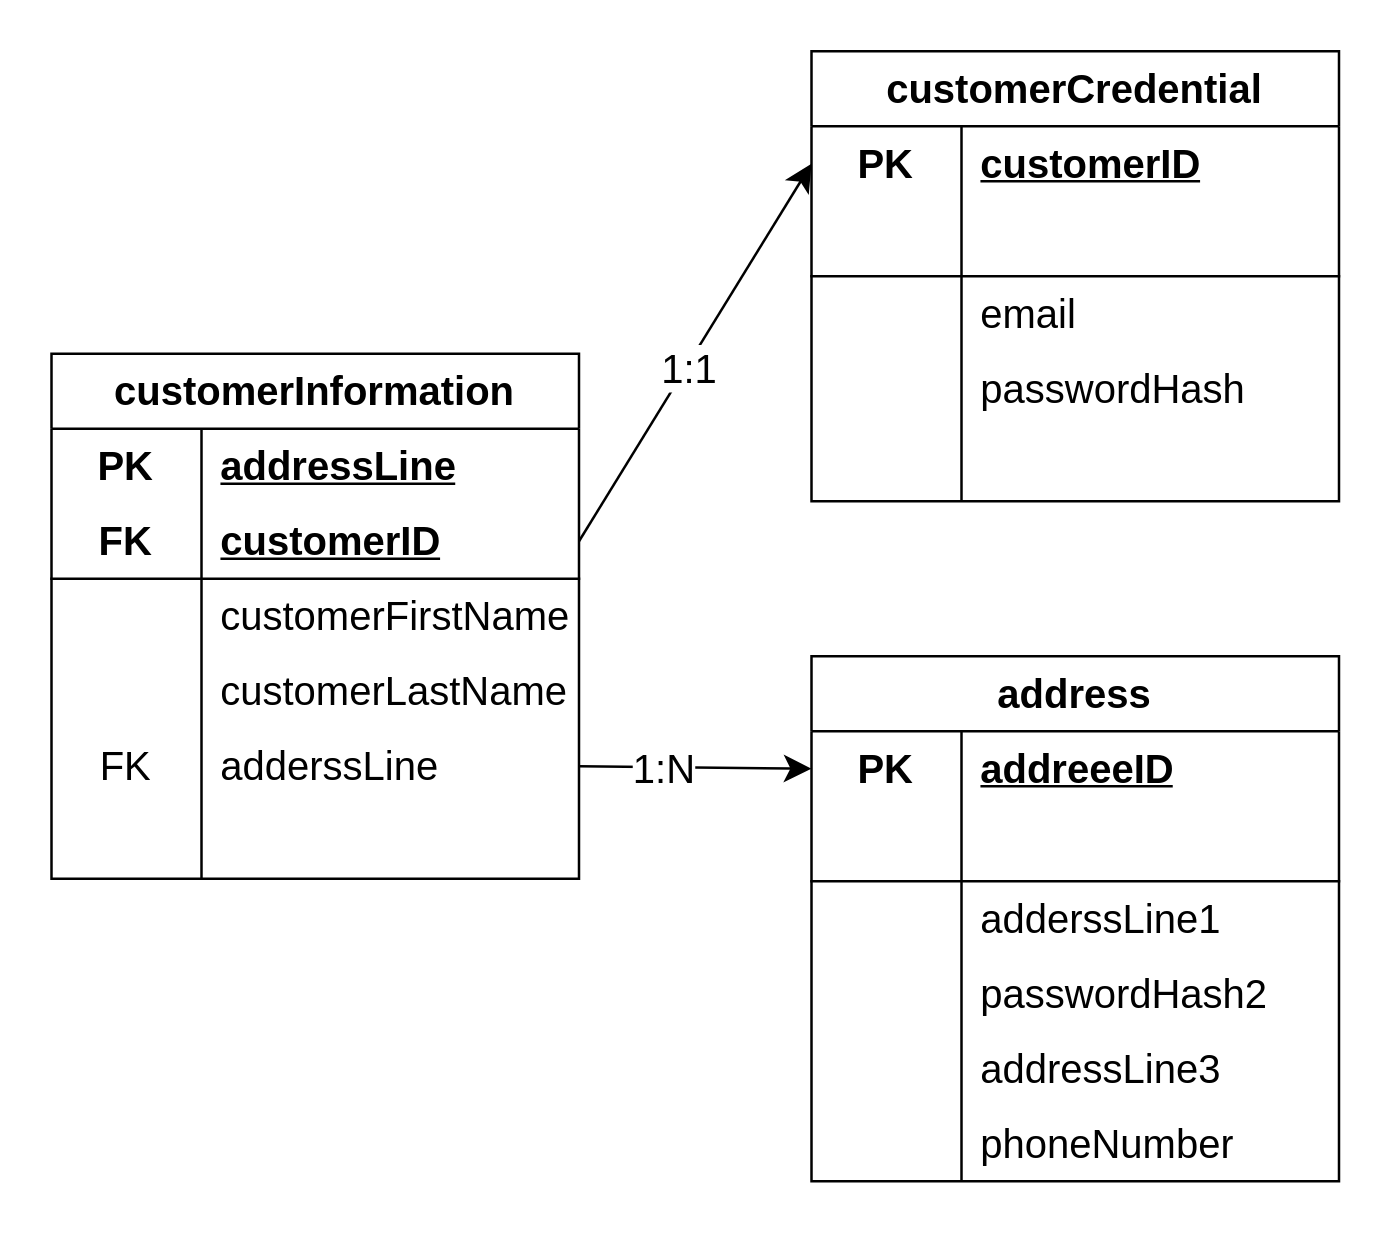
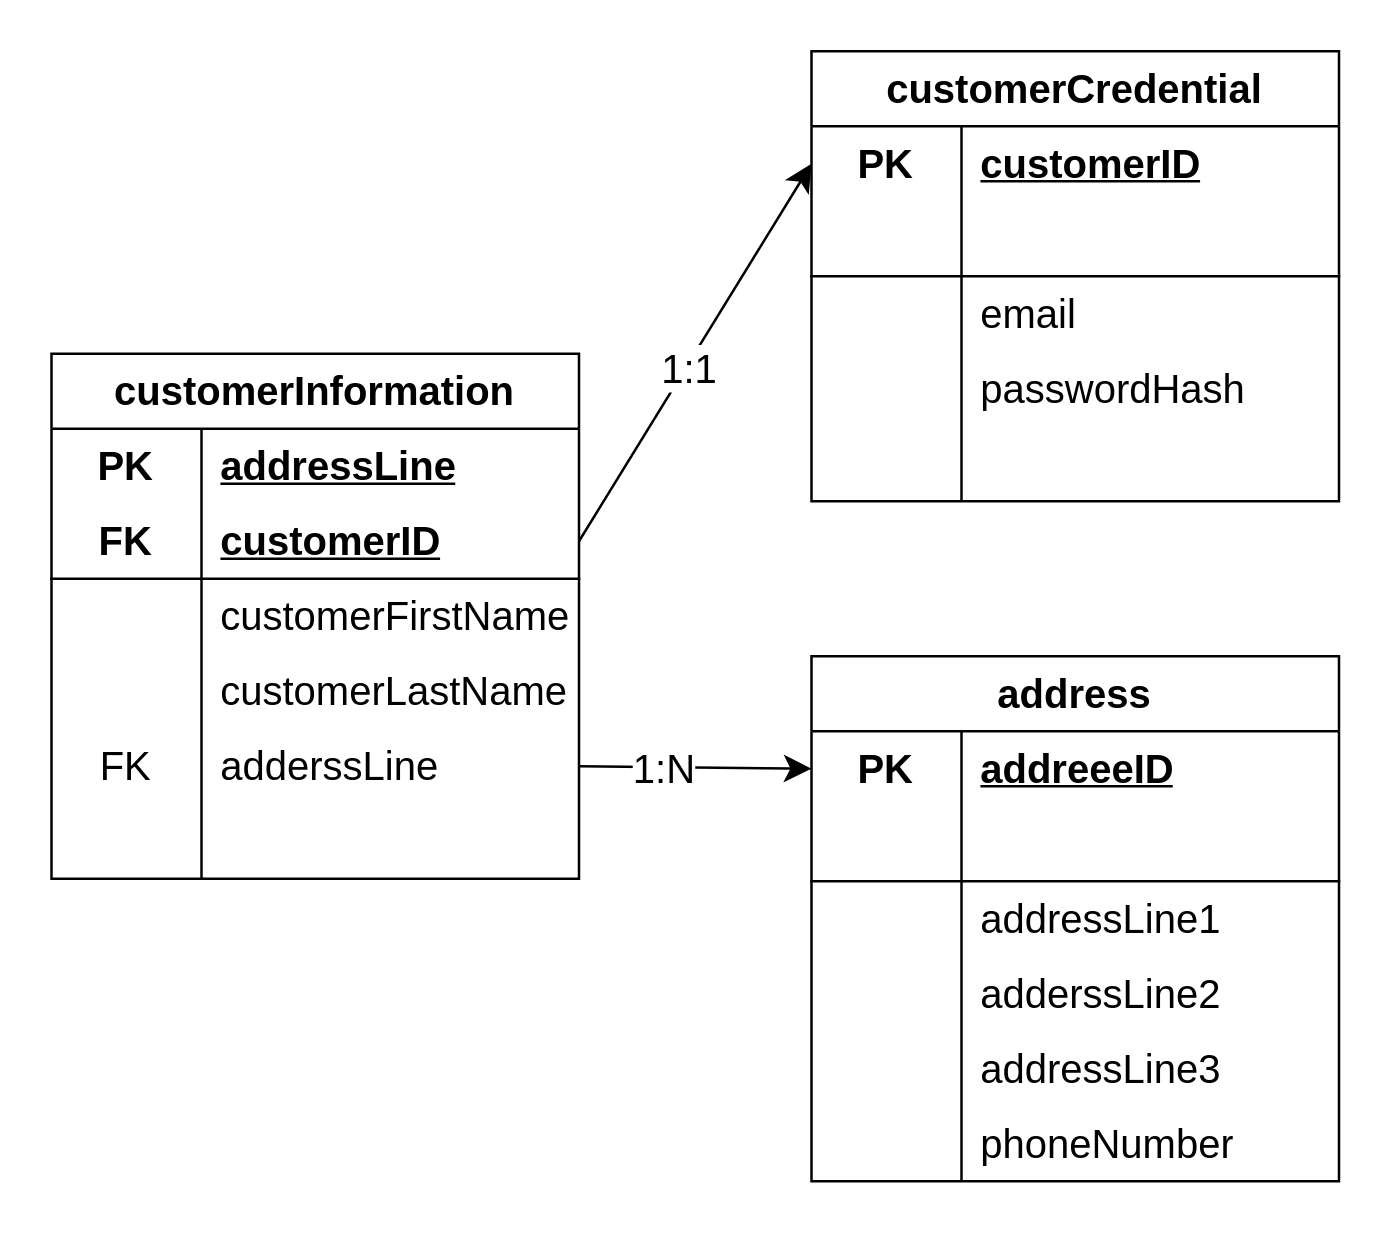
(1110, 919) -> (1110, 919)
(1127, 994) -> (1110, 994)
